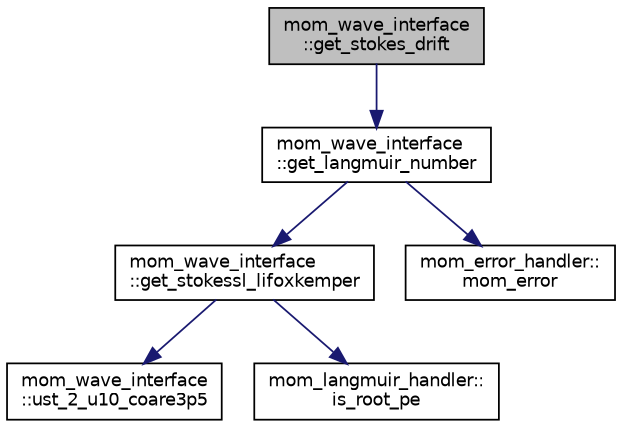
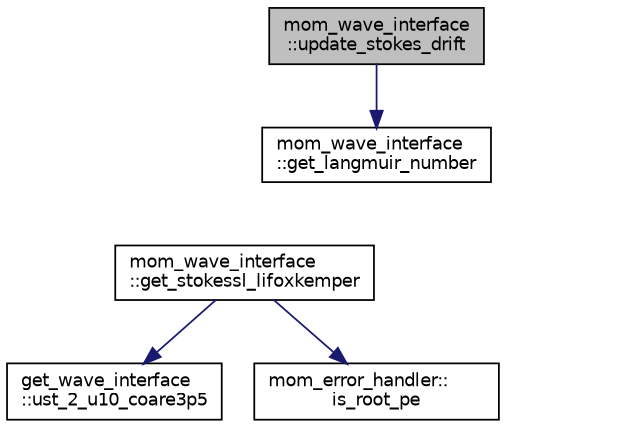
(377, 36) -> (377, 36)
(317, 208) -> none
(510, 273) -> none
(114, 392) -> (114, 392)
(377, 392) -> (377, 392)
